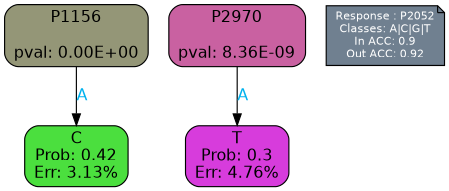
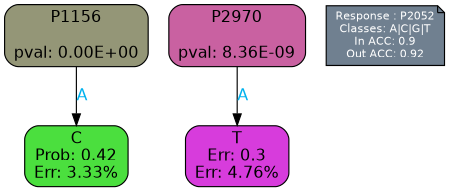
(76, 156) -> (76, 156)
(237, 156) -> (237, 156)
